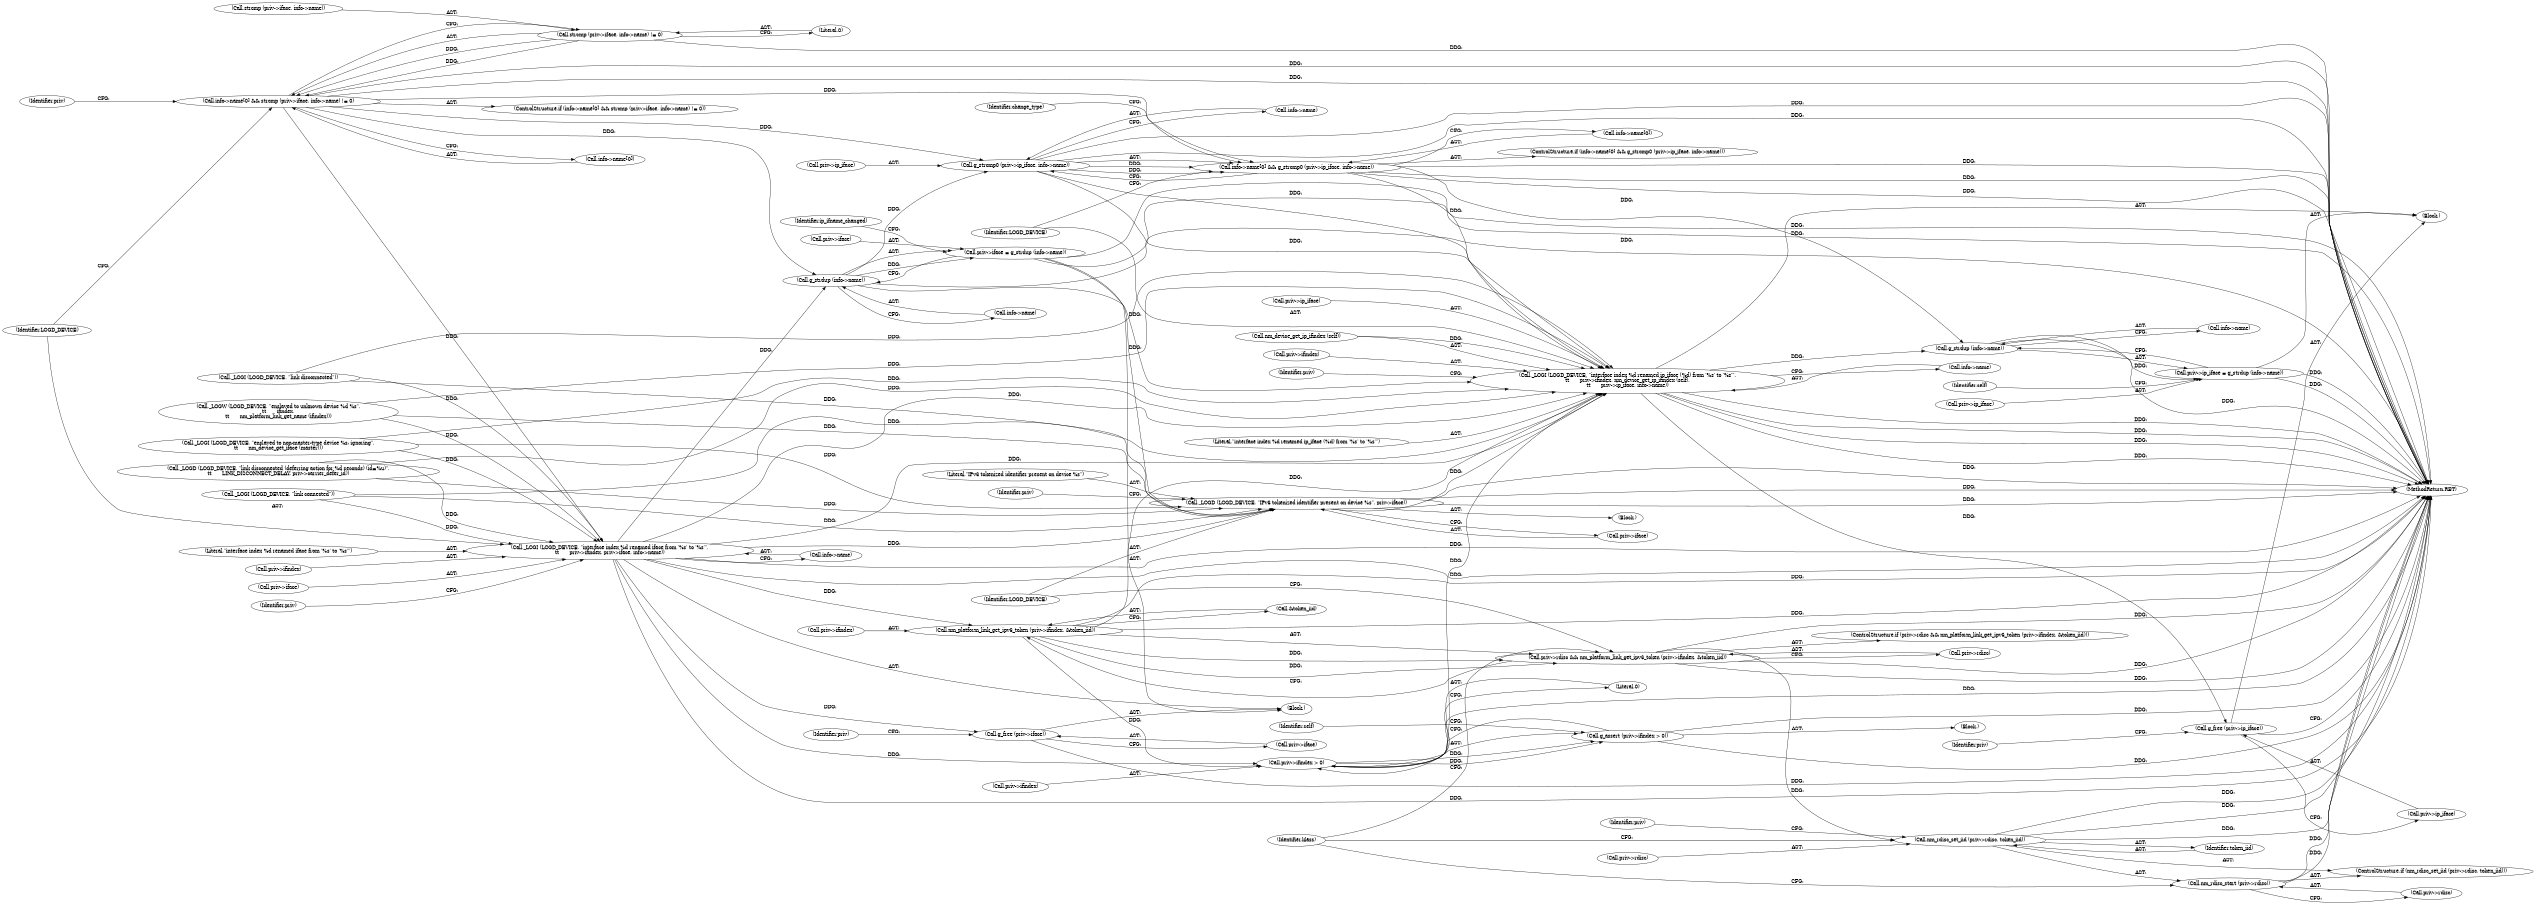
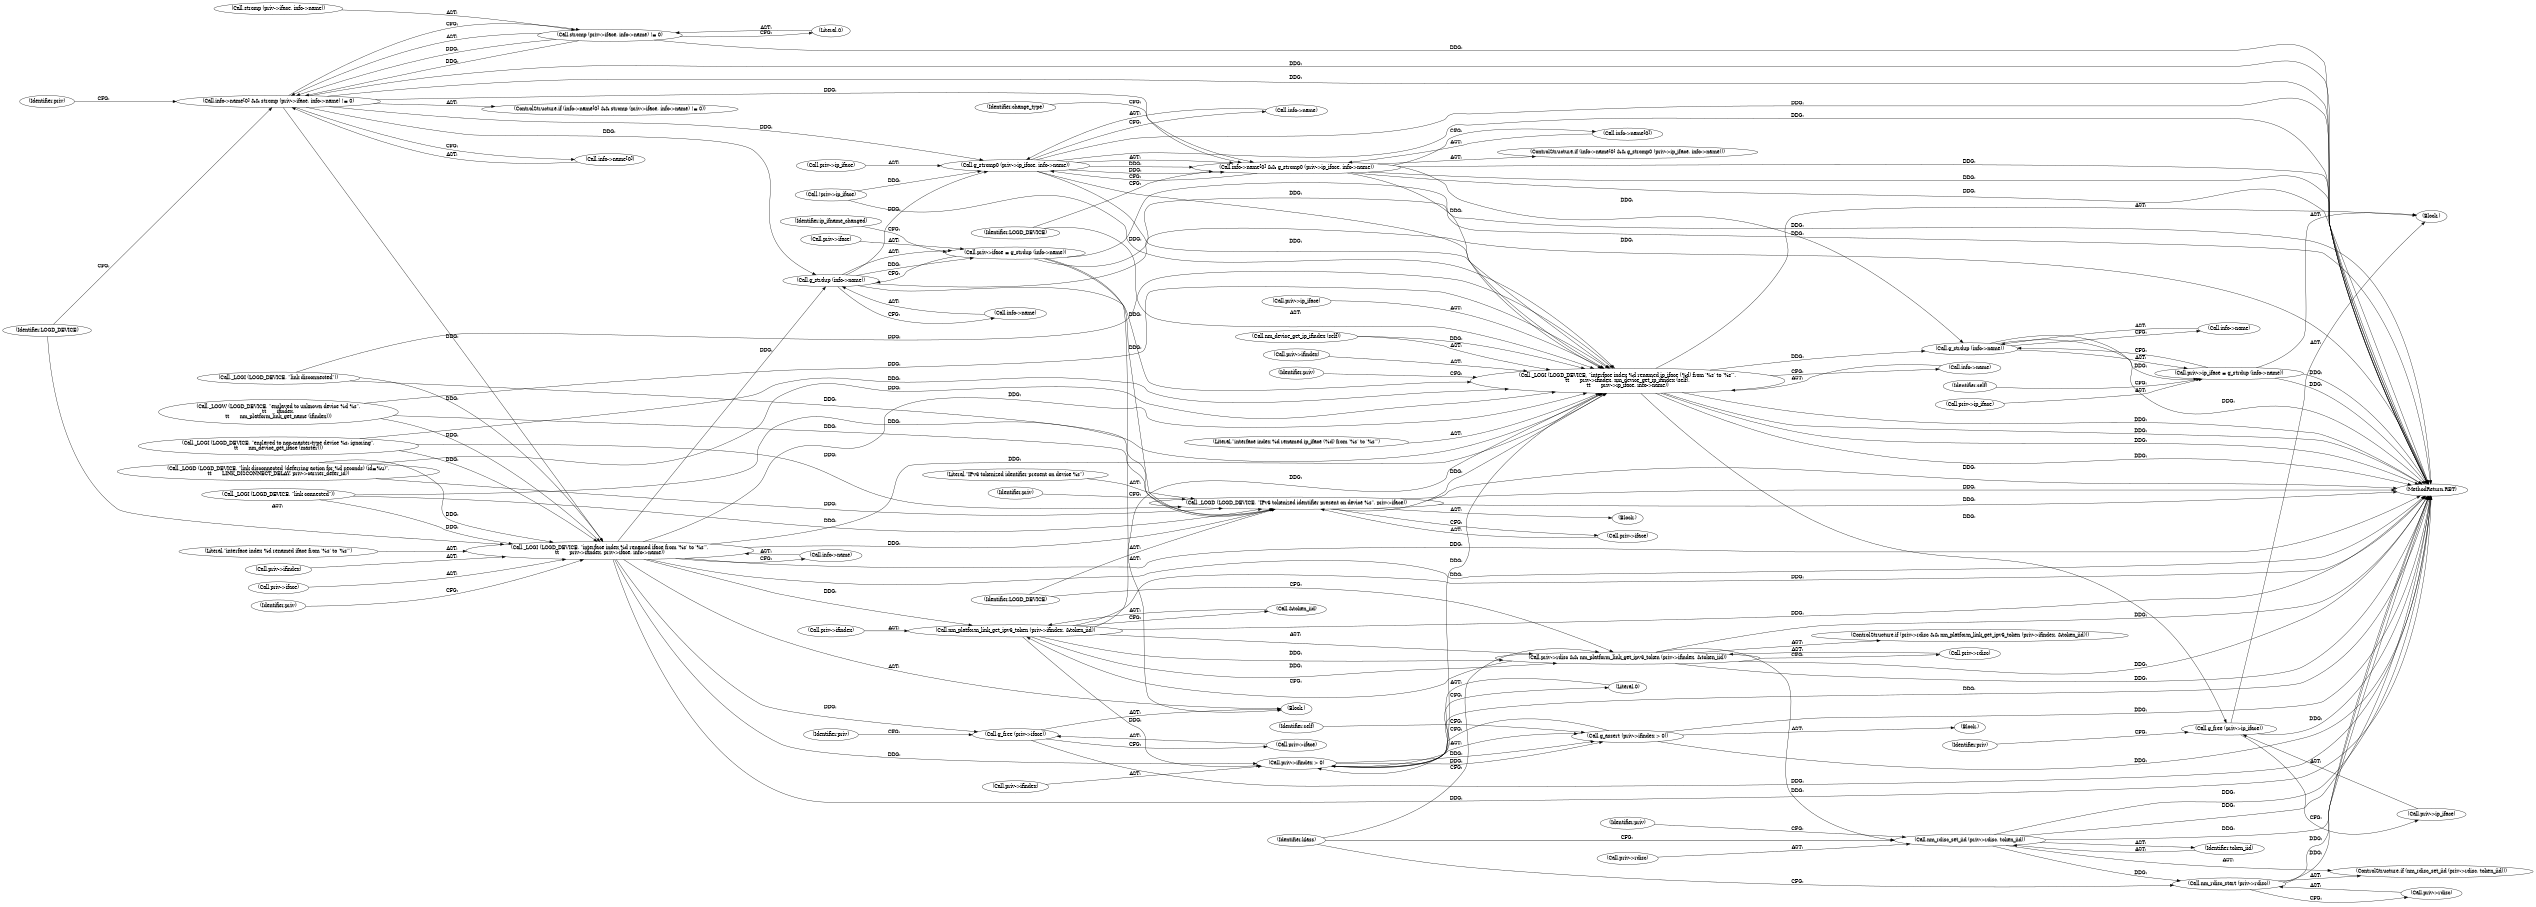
none -> (831, 195)
(2317, 719) -> (2317, 719)
(2142, 873) -> (2142, 873)
